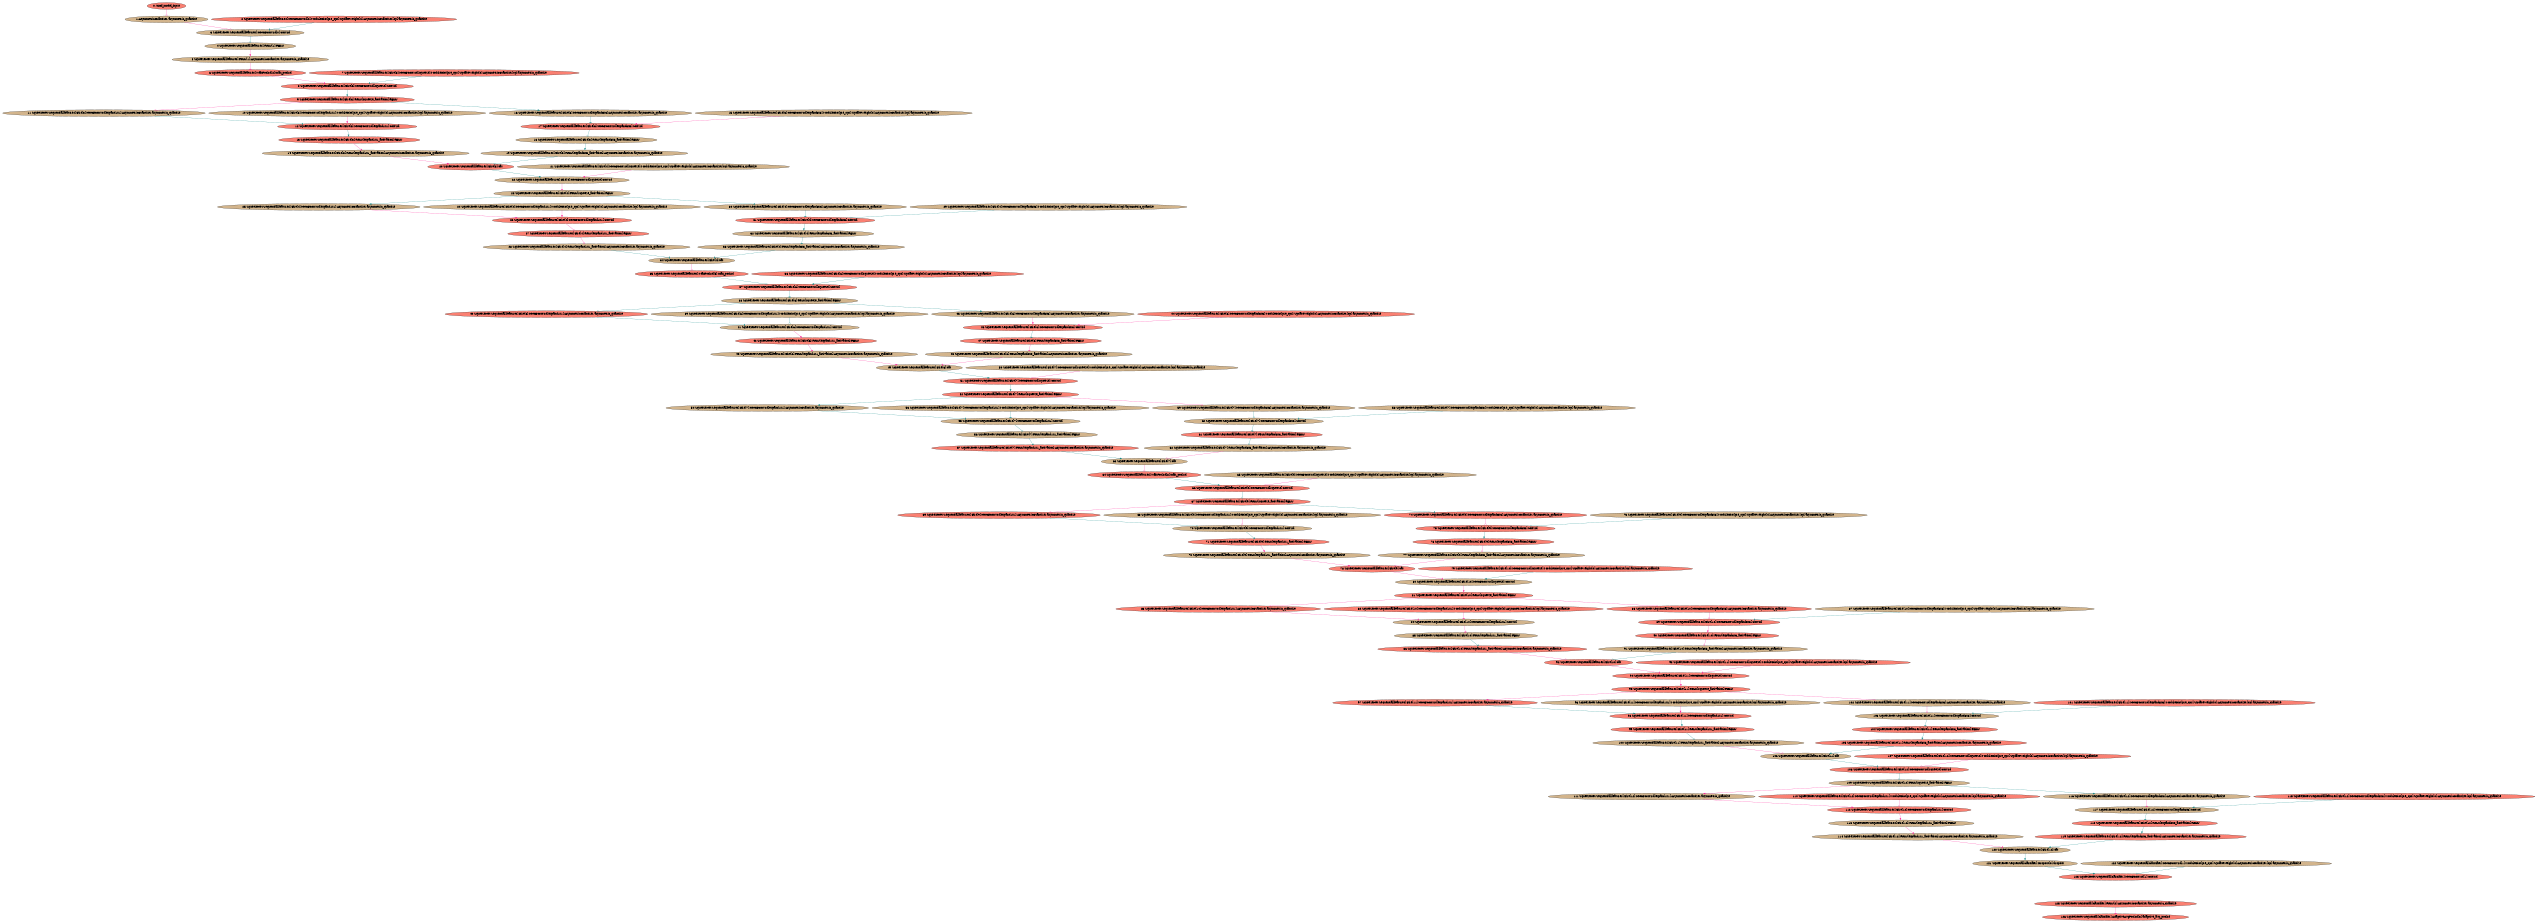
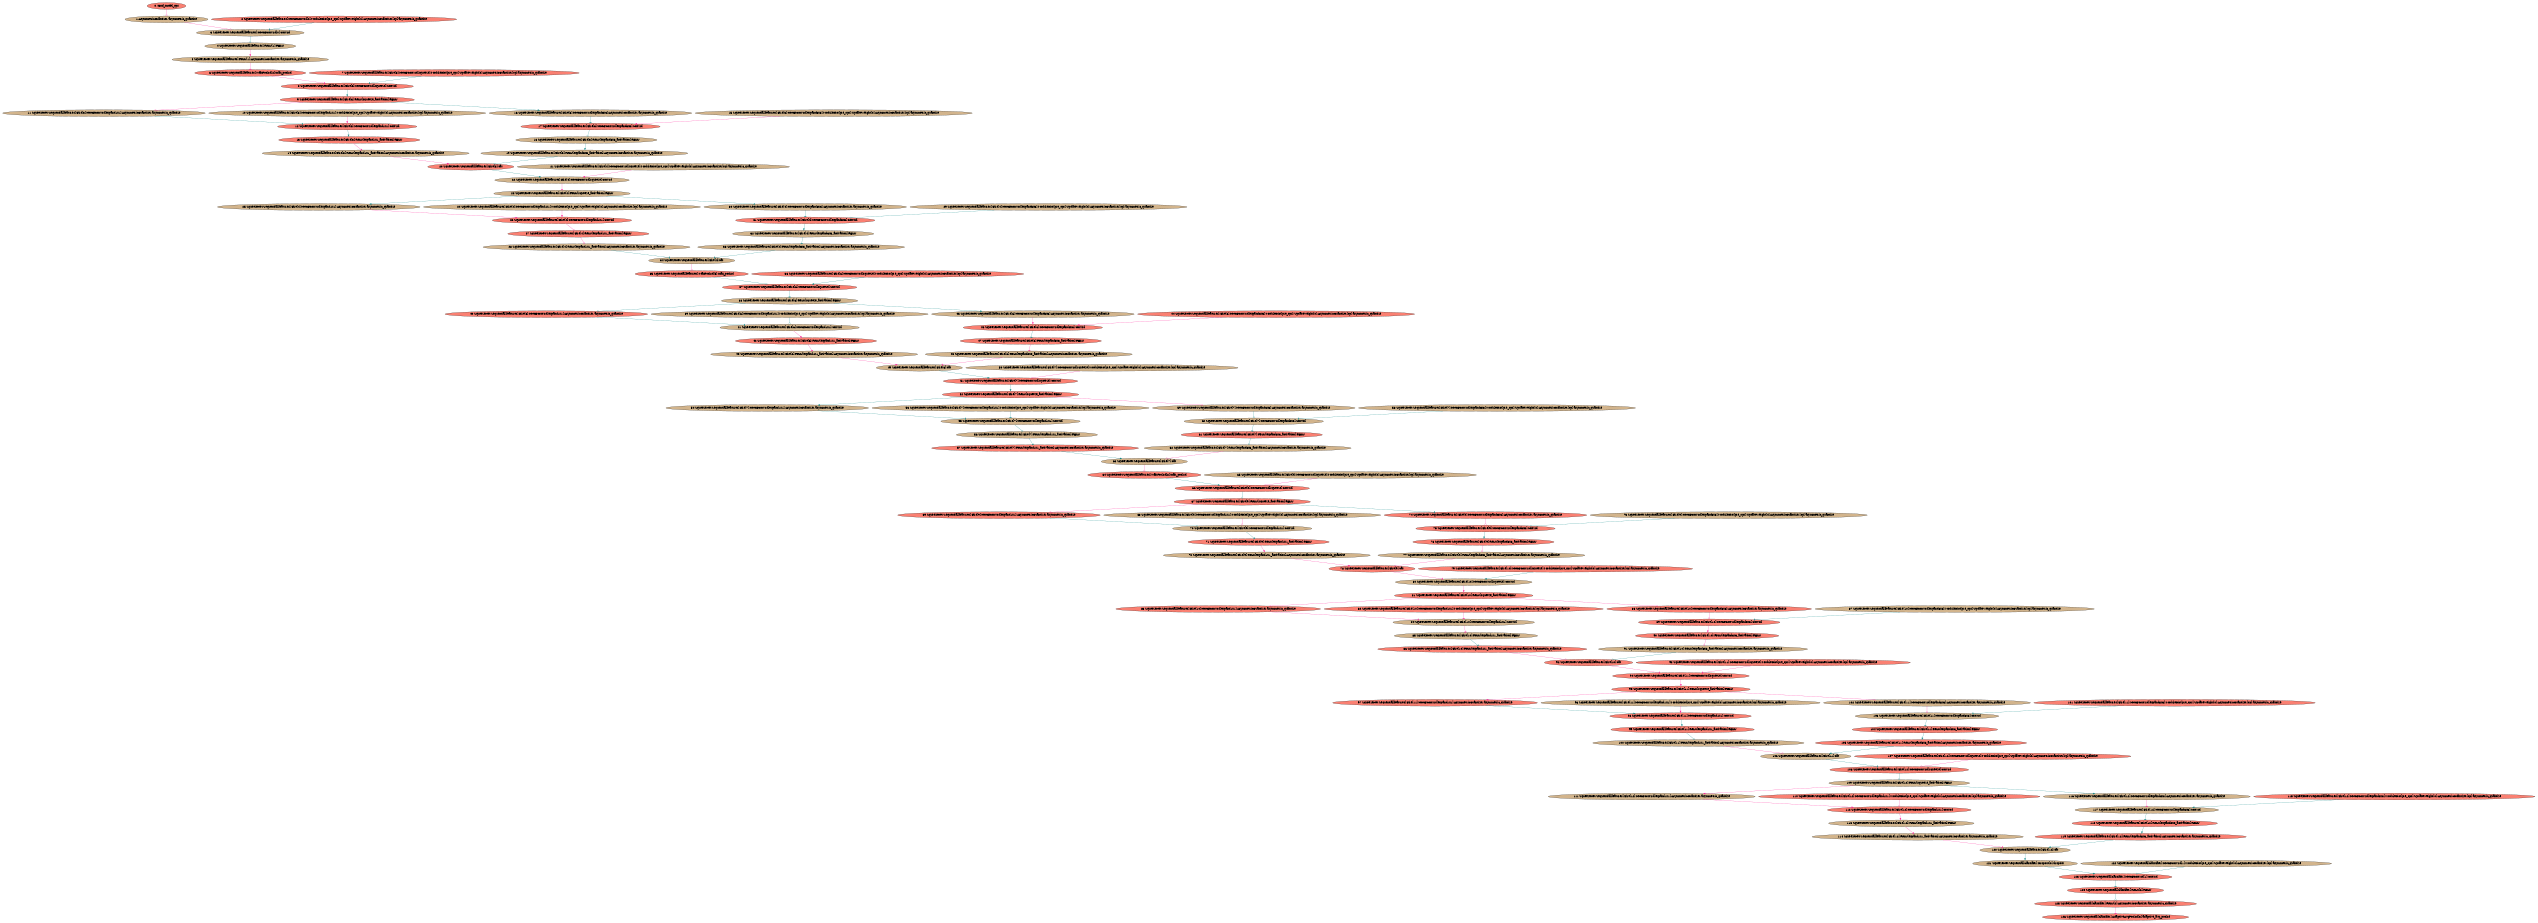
(167, 6) -> (167, 6)
none -> (2116, 890)
